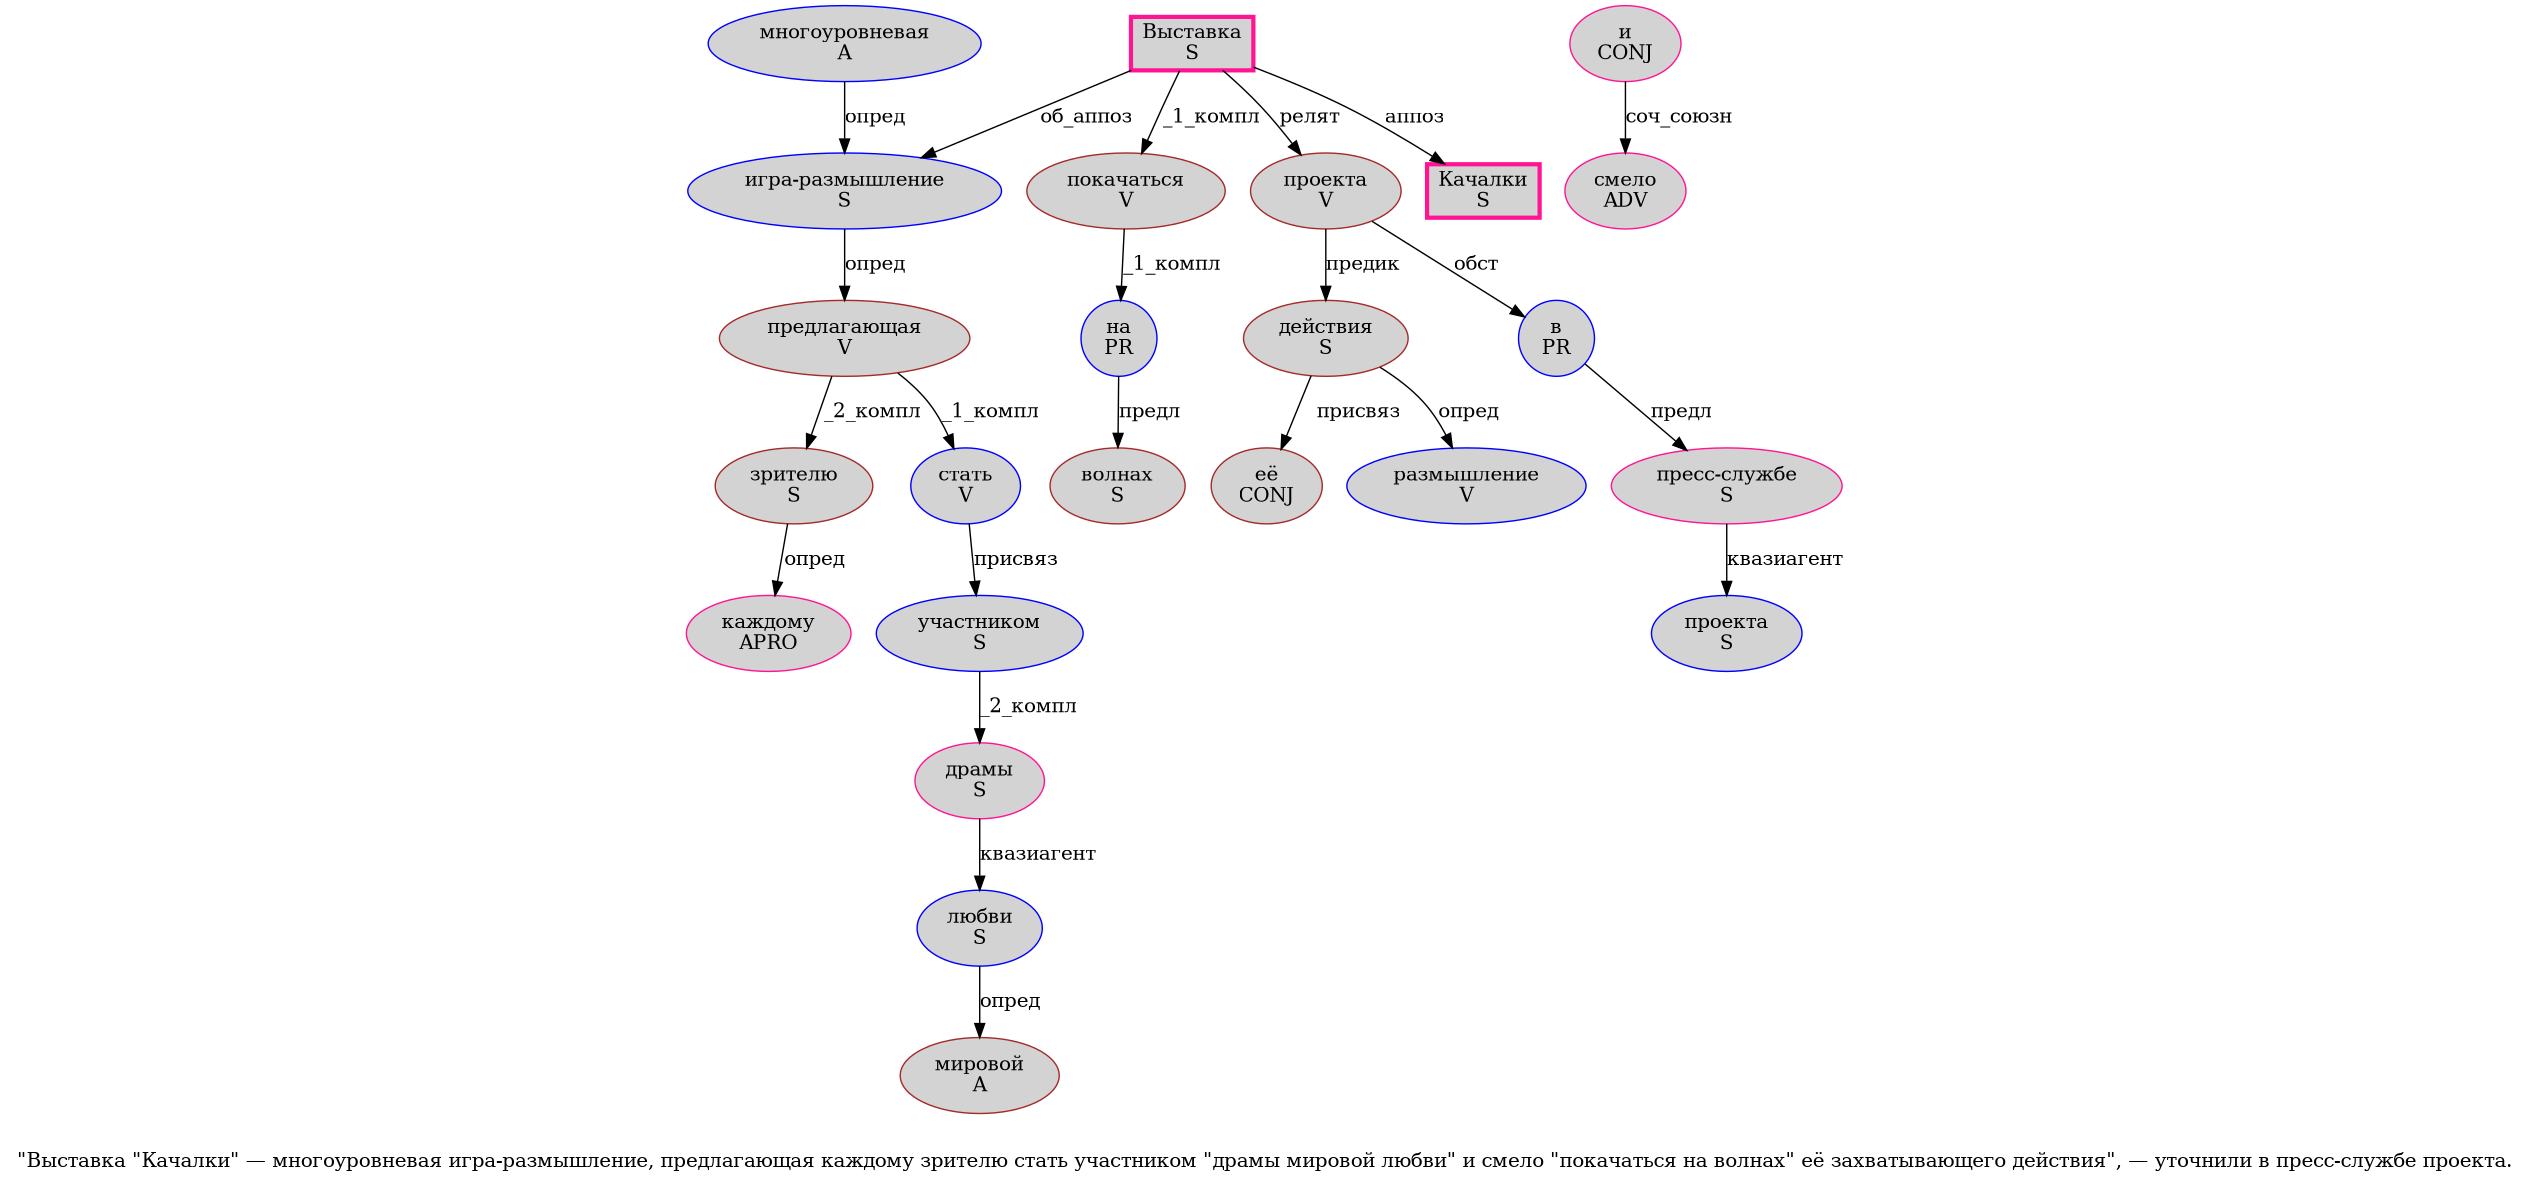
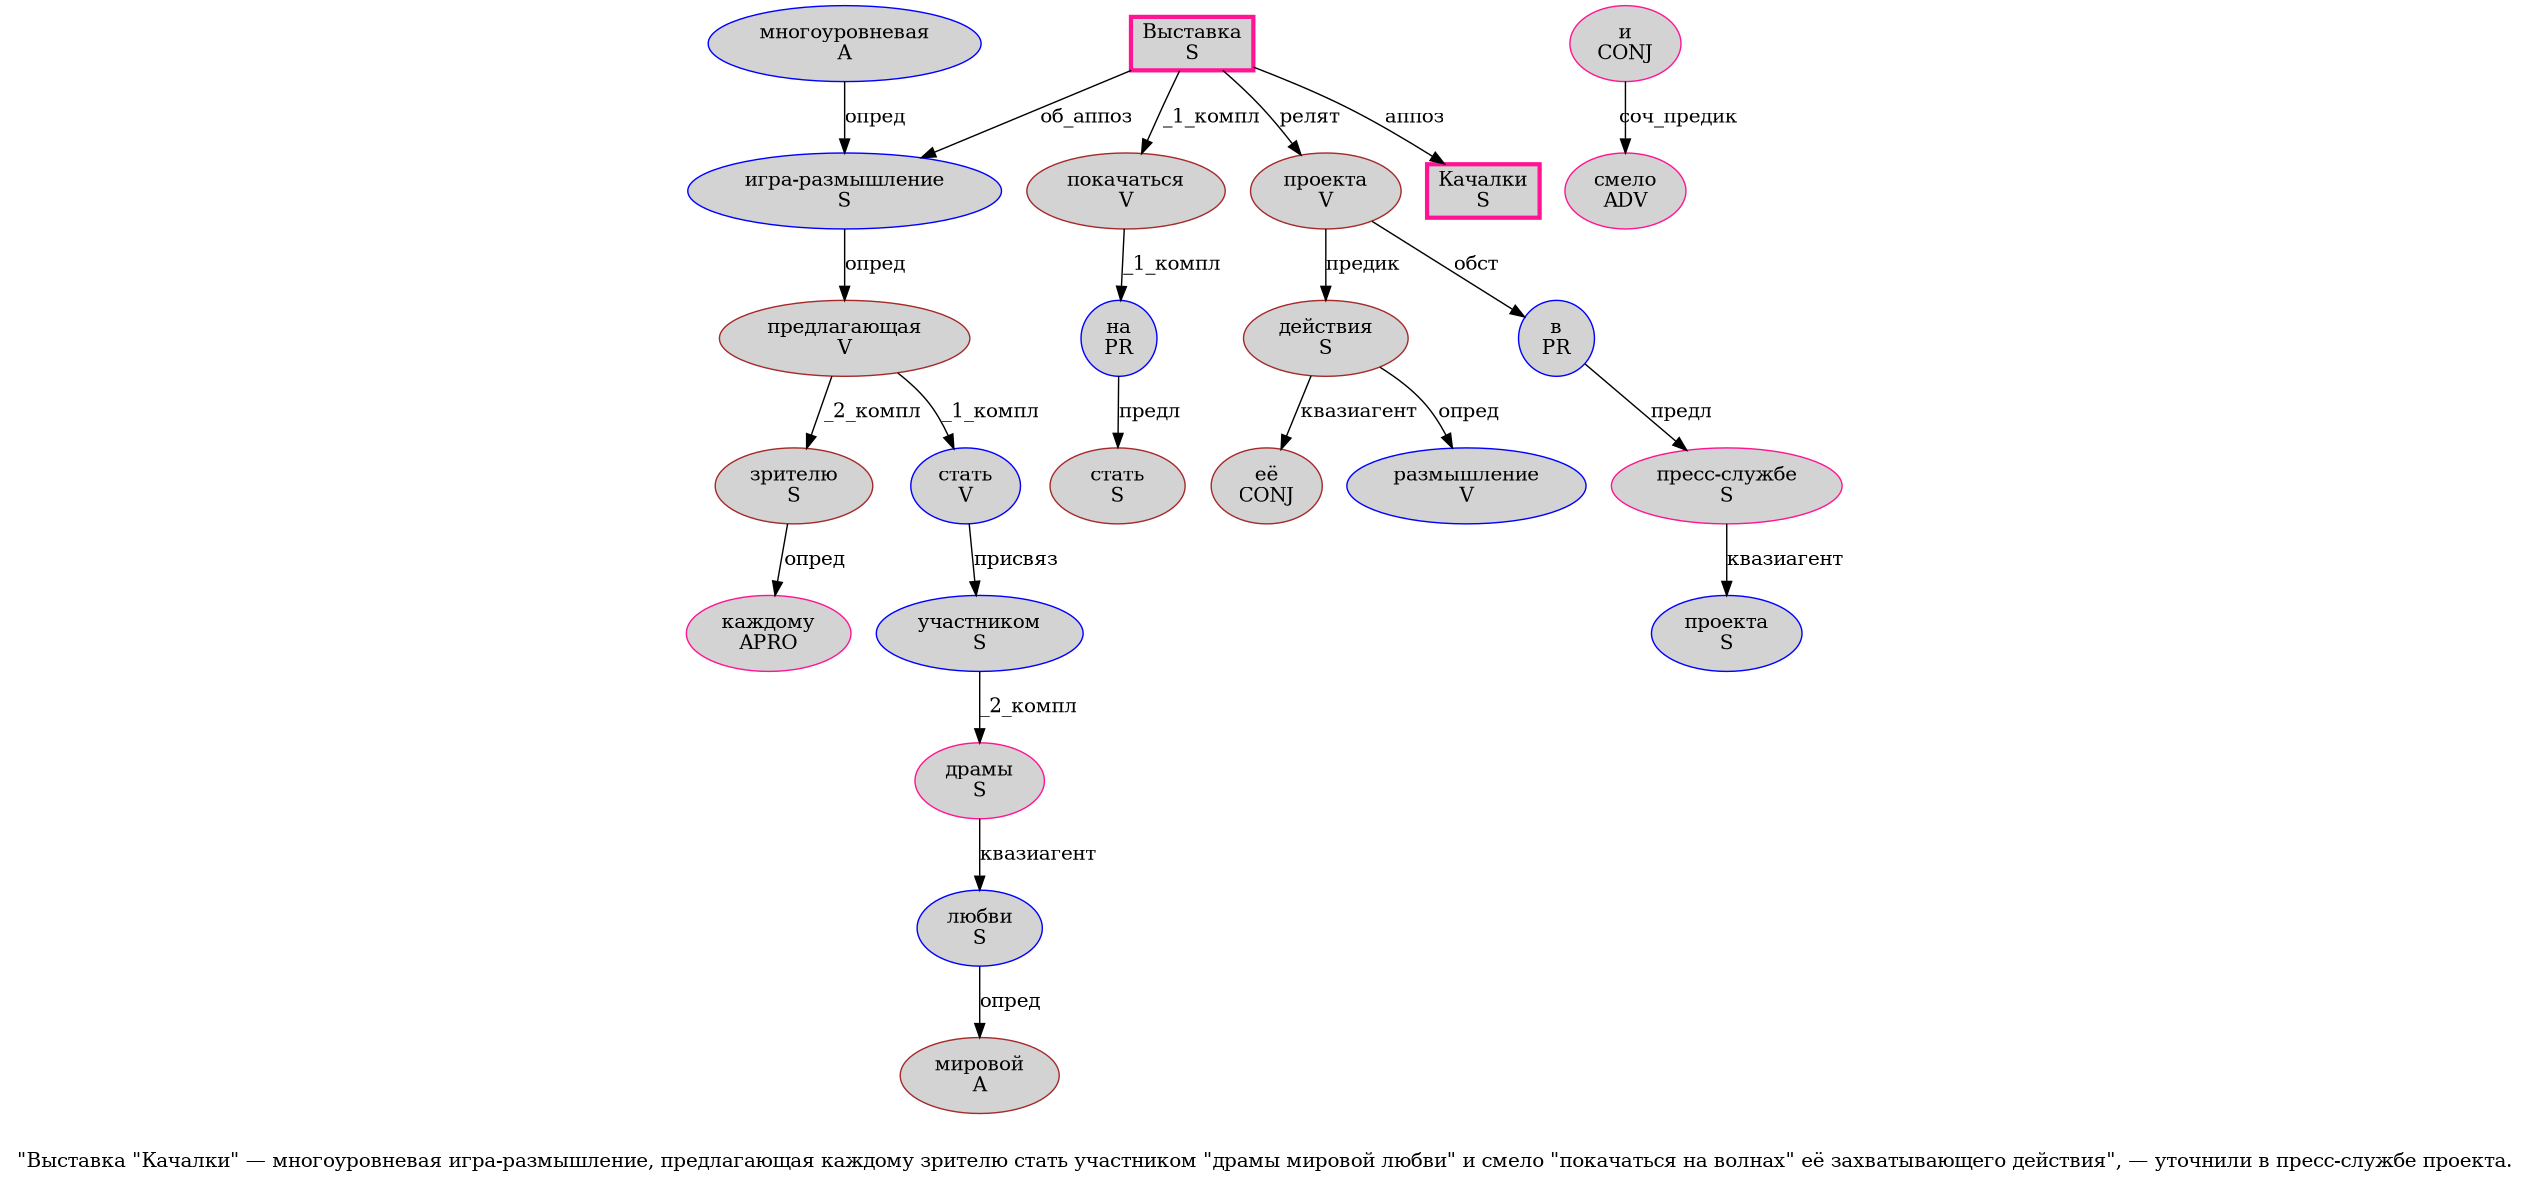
(1679, 117) -> (1679, 117)
(1359, 412) -> (1359, 412)
(1118, 486) -> (1118, 486)
